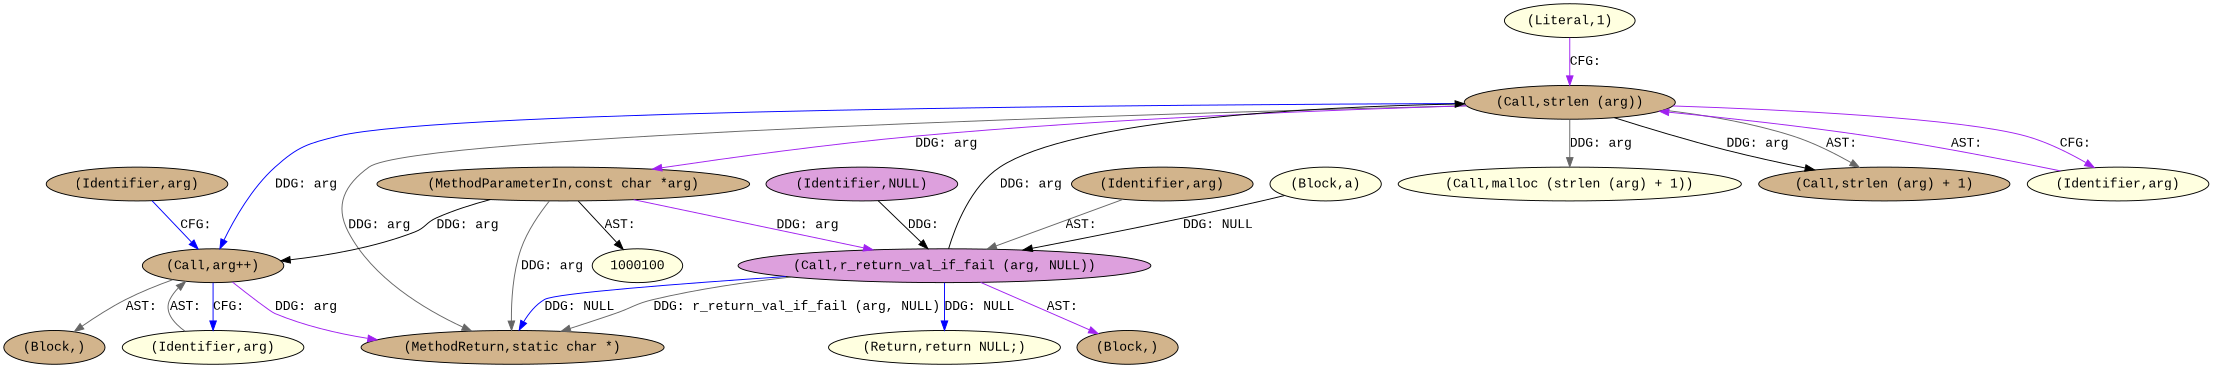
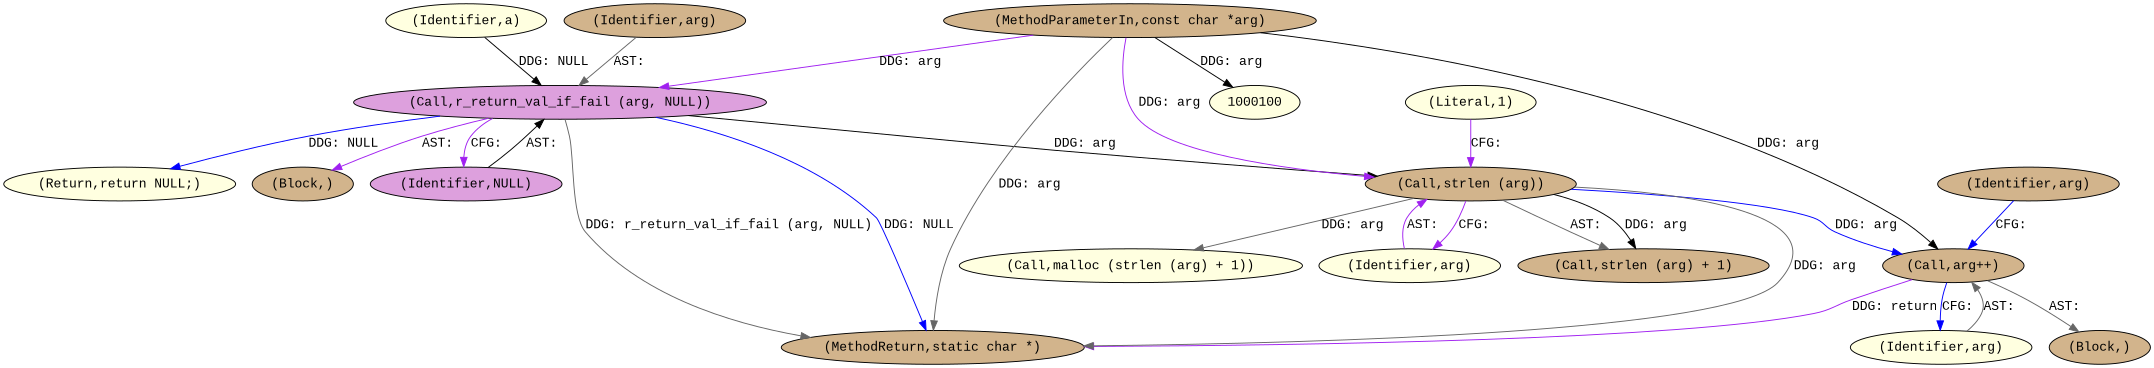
(1063, 125) -> (1206, 151)
none -> (473, 134)
(1326, 184) -> (466, 21)
(624, 225) -> (1232, 61)
(928, 225) -> (546, 143)
(307, 307) -> (1895, 307)
